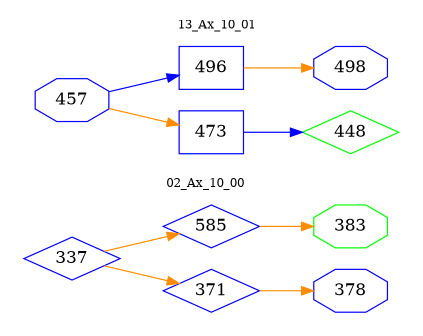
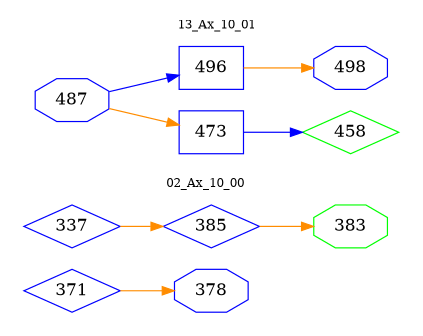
(72, 100) -> (72, 100)
(351, 132) -> (351, 132)
(211, 226) -> (211, 226)
(136, 273) -> none
